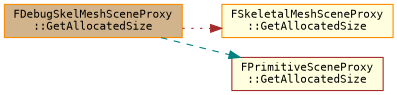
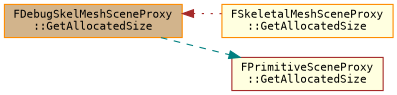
(196, 28) -> (208, 14)
